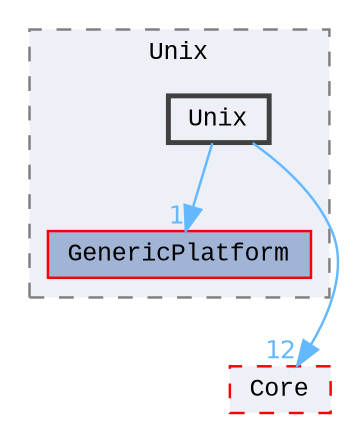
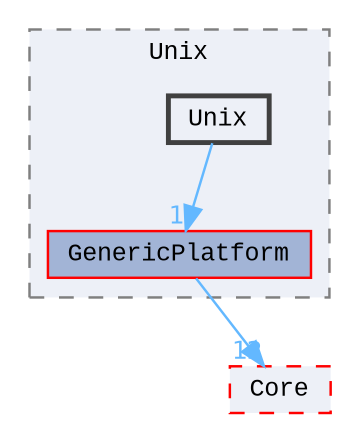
(314, 200) -> (222, 312)
